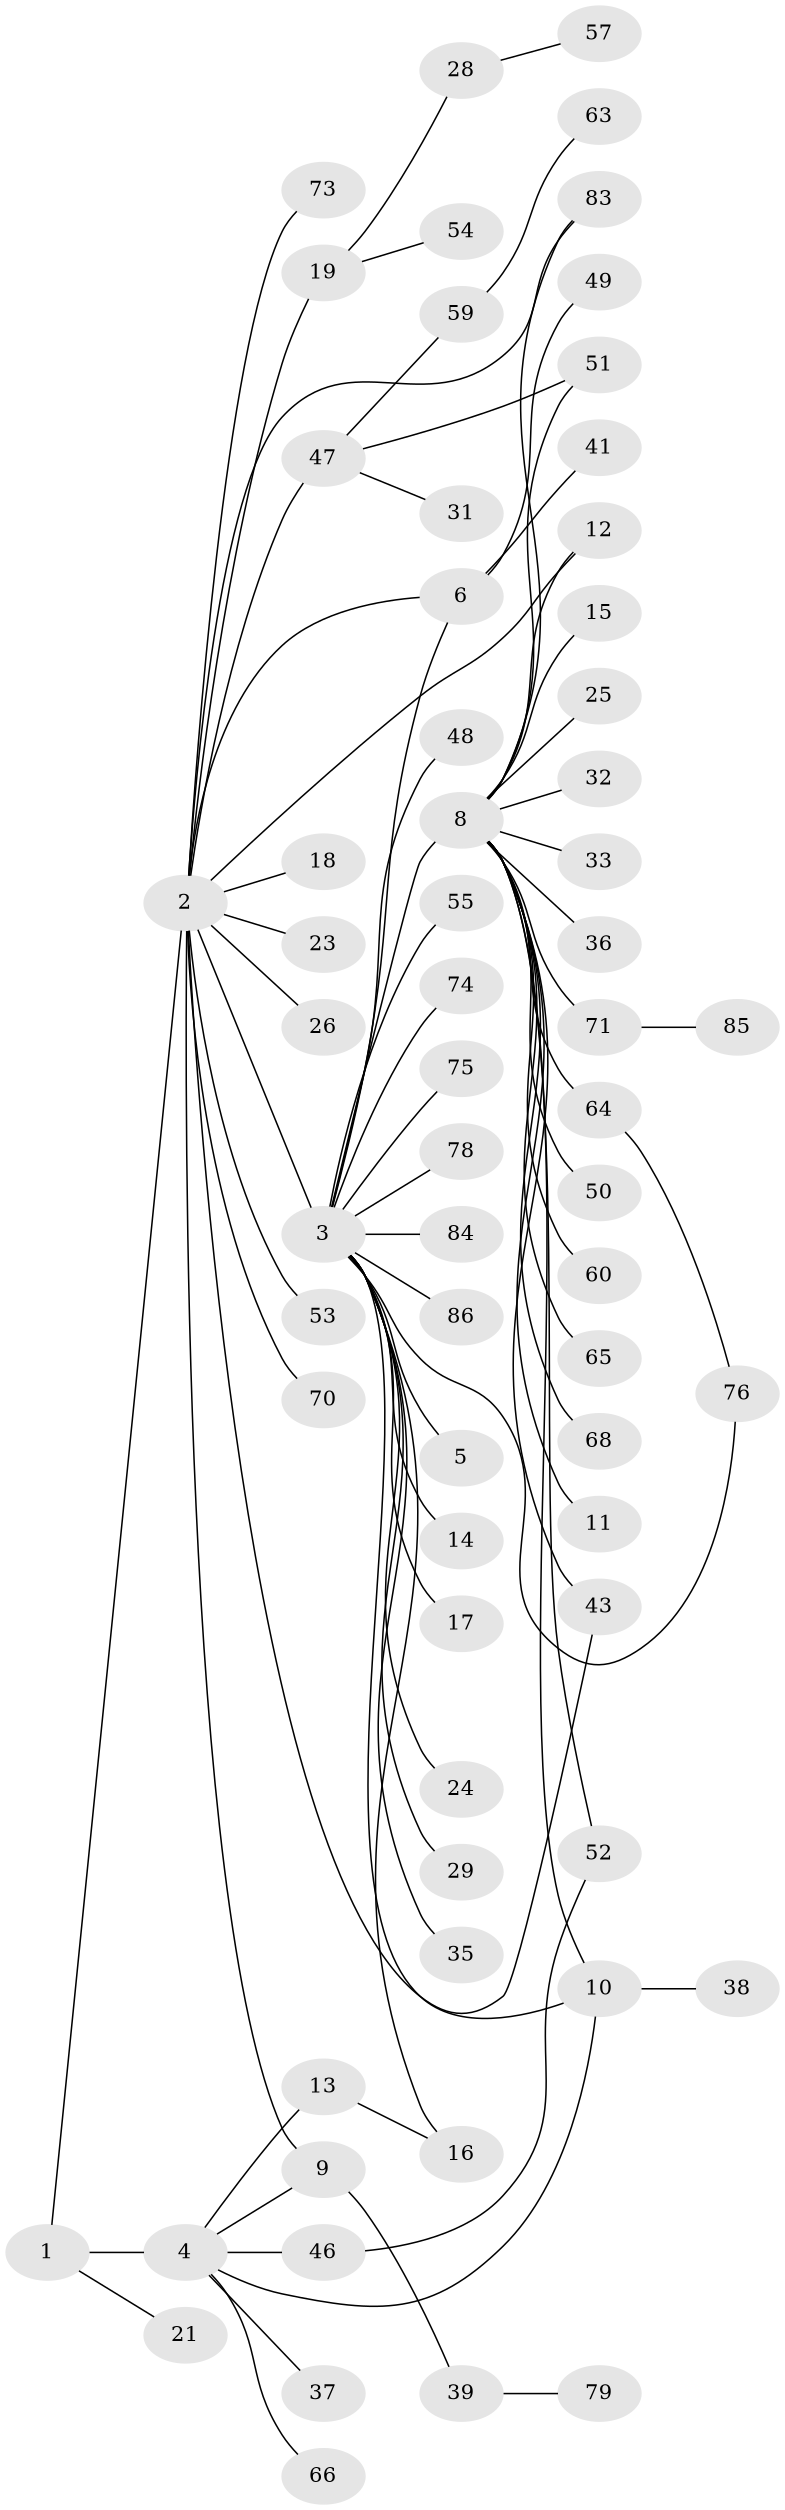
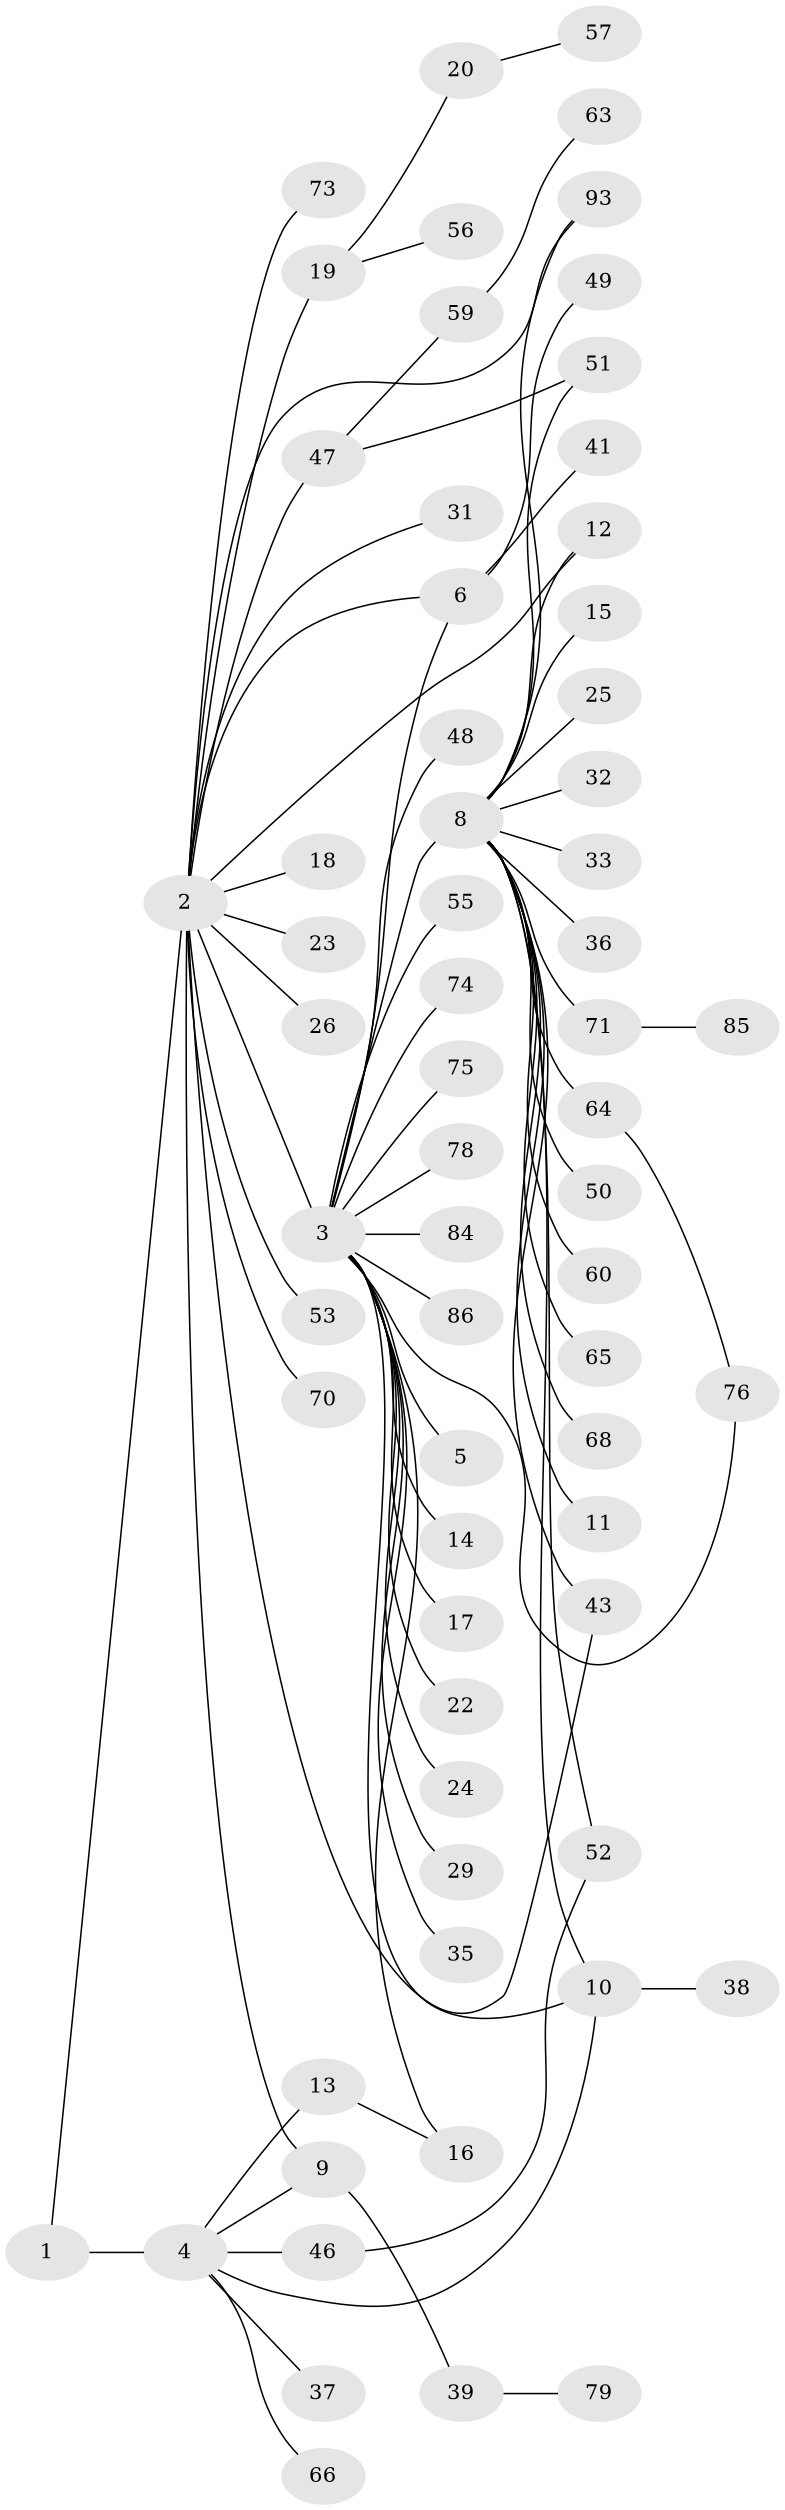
(462, 71) -> (462, 71)
(600, 199) -> (600, 199)
(462, 232) -> (462, 232)
(393, 486) -> (248, 658)
none -> (462, 1707)
(186, 2335) -> none
